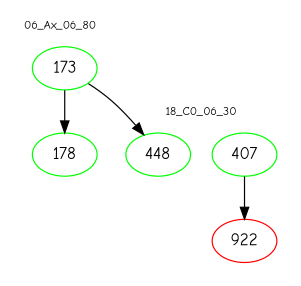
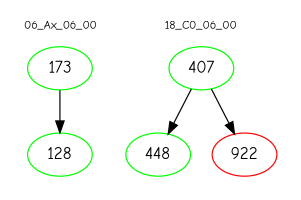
(61, 26) -> (61, 26)
(201, 112) -> (201, 26)
(124, 113) -> (183, 106)
(65, 155) -> (60, 155)
